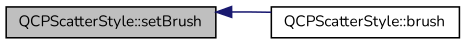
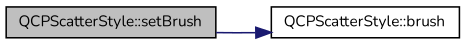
(251, 12) -> (236, 33)
